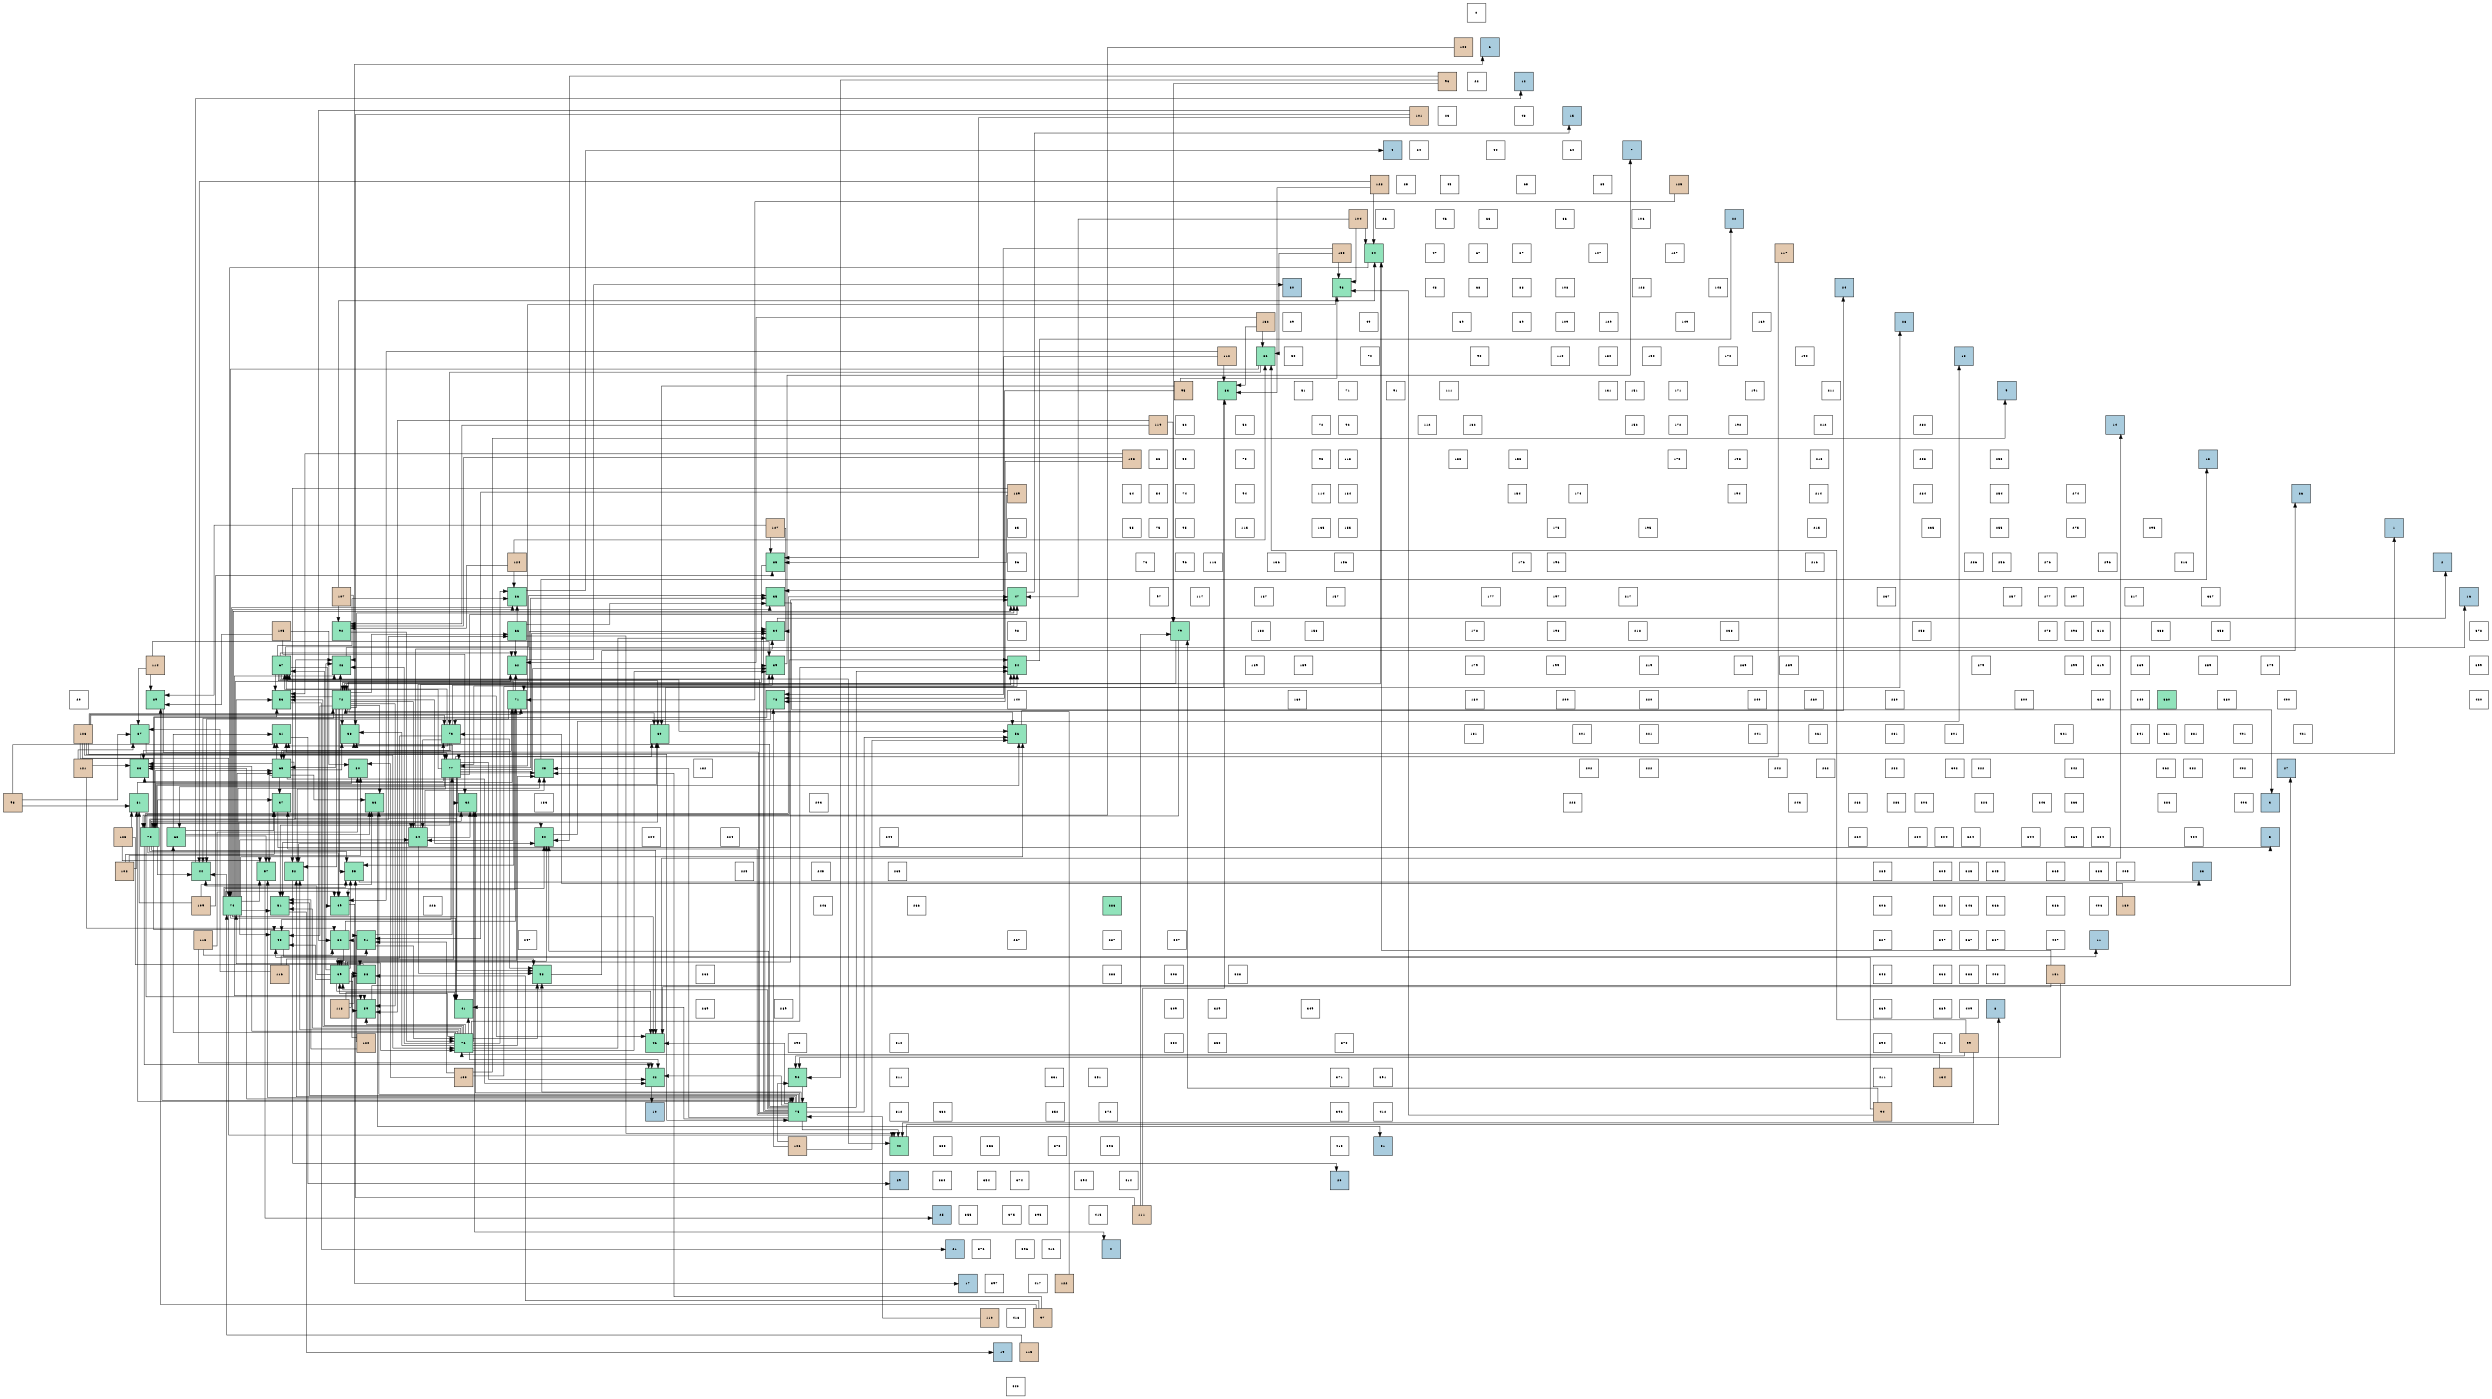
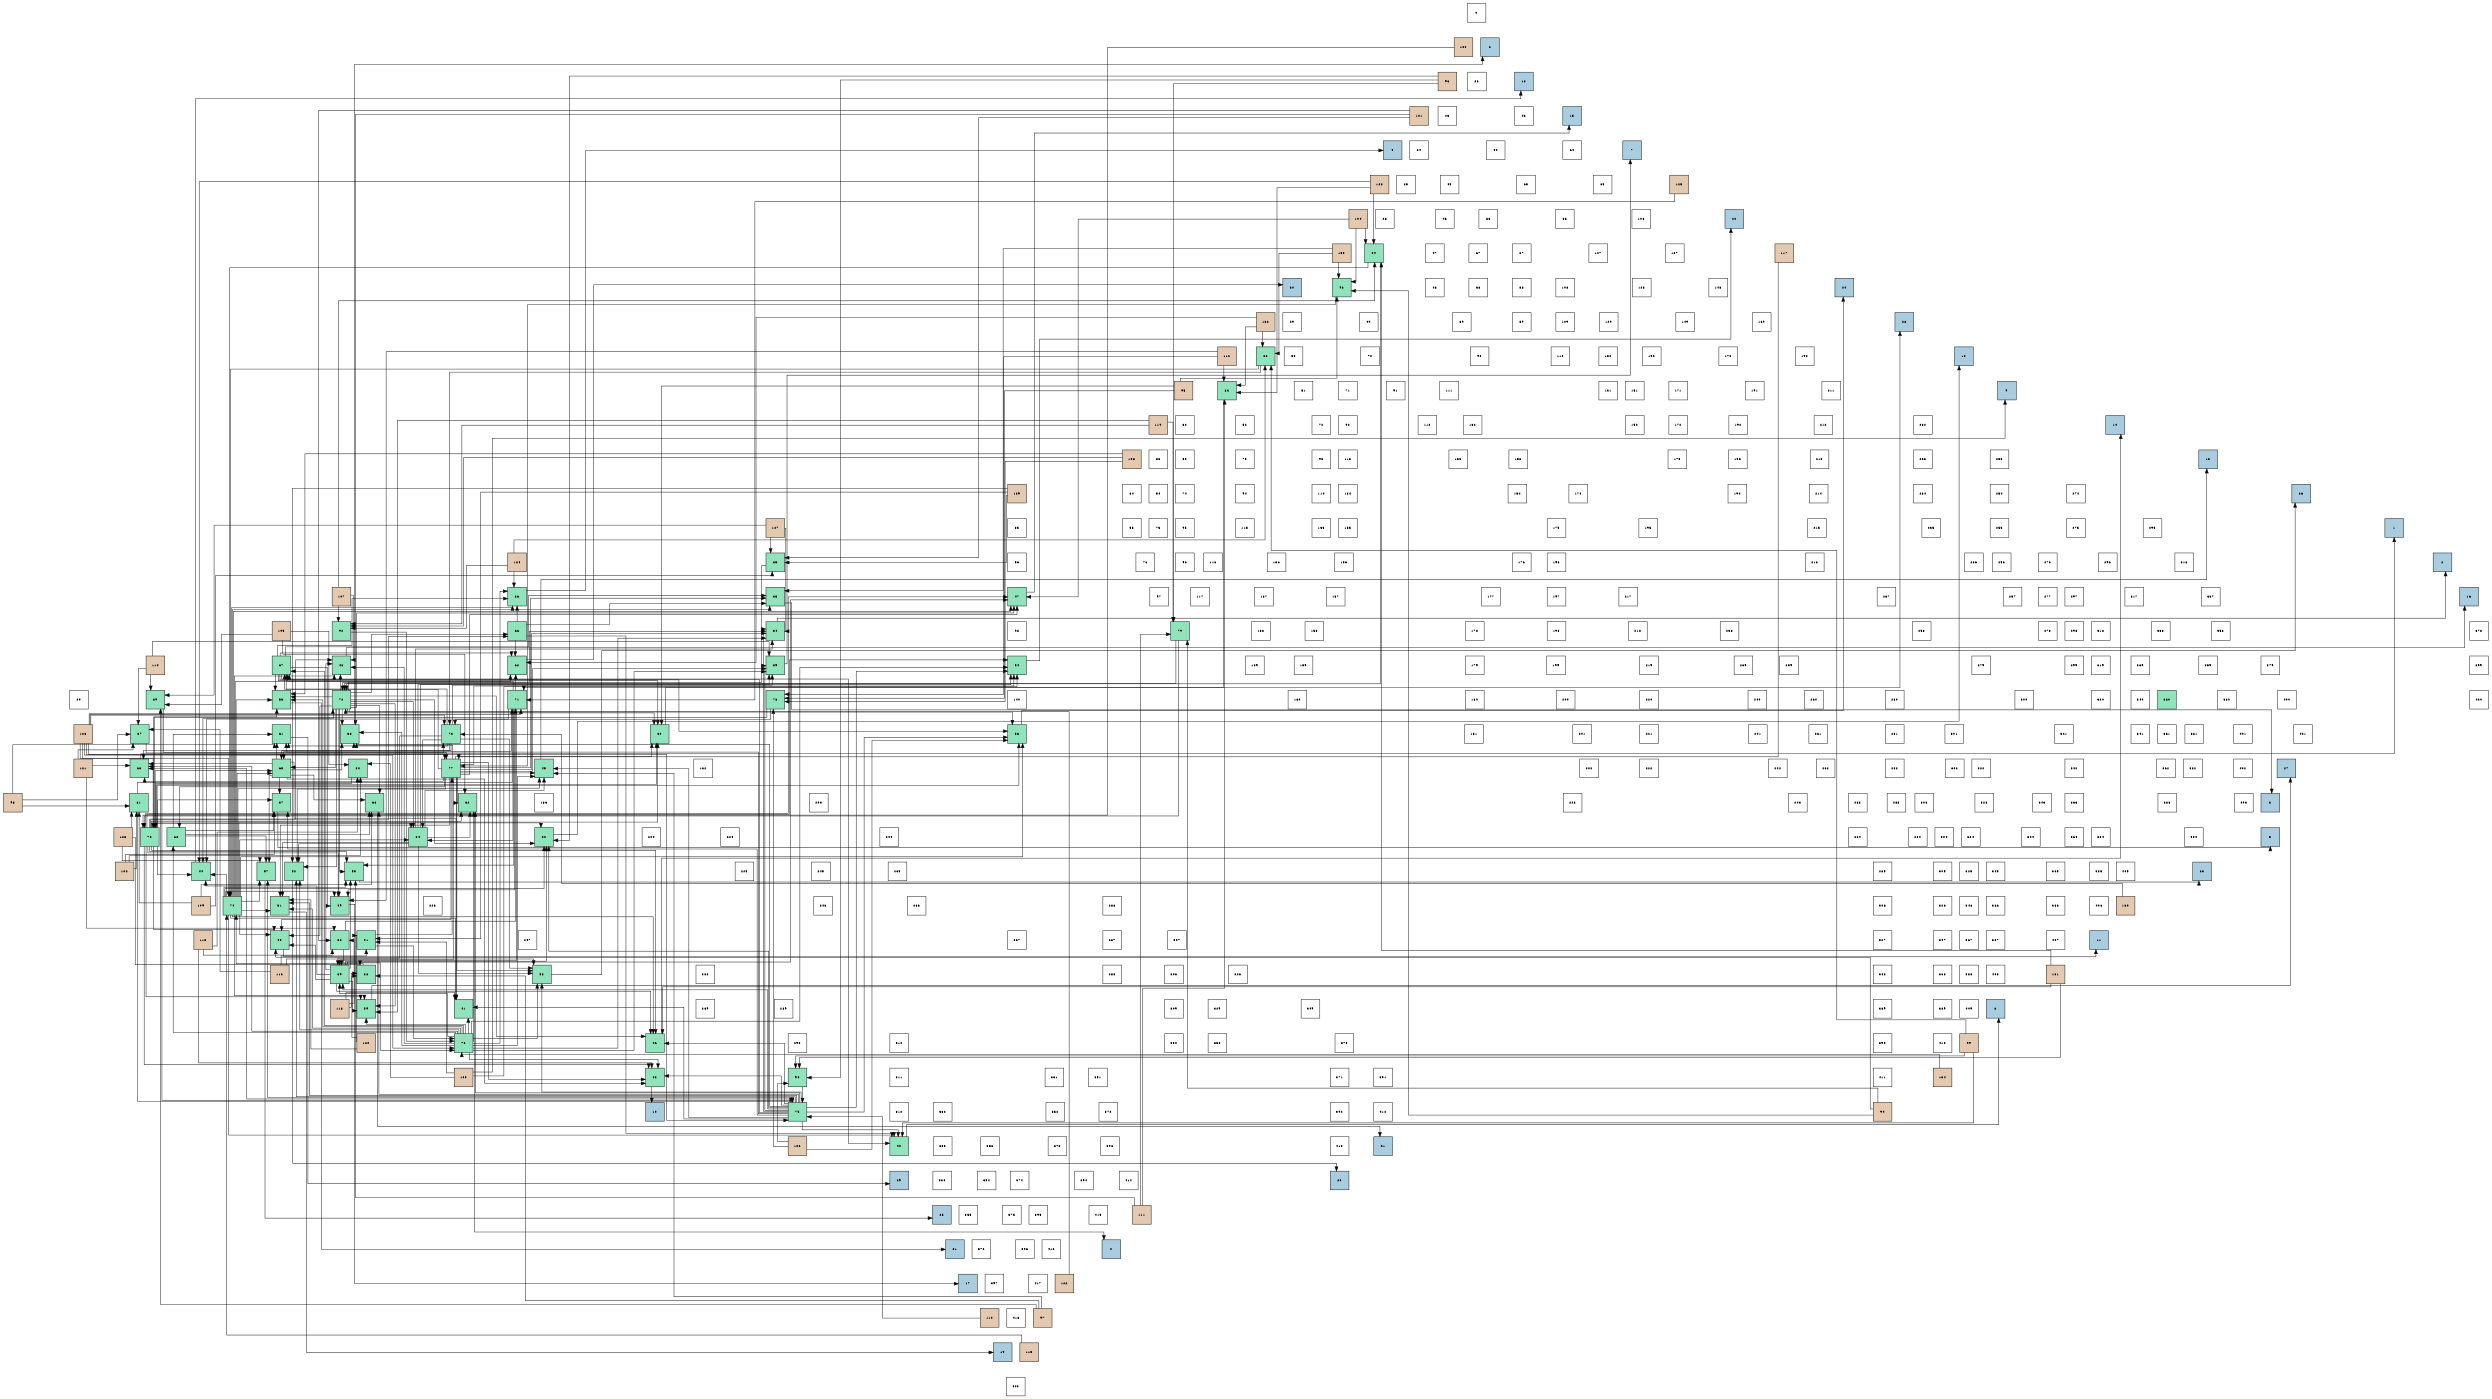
(1112, 906) -> (1112, 906)
